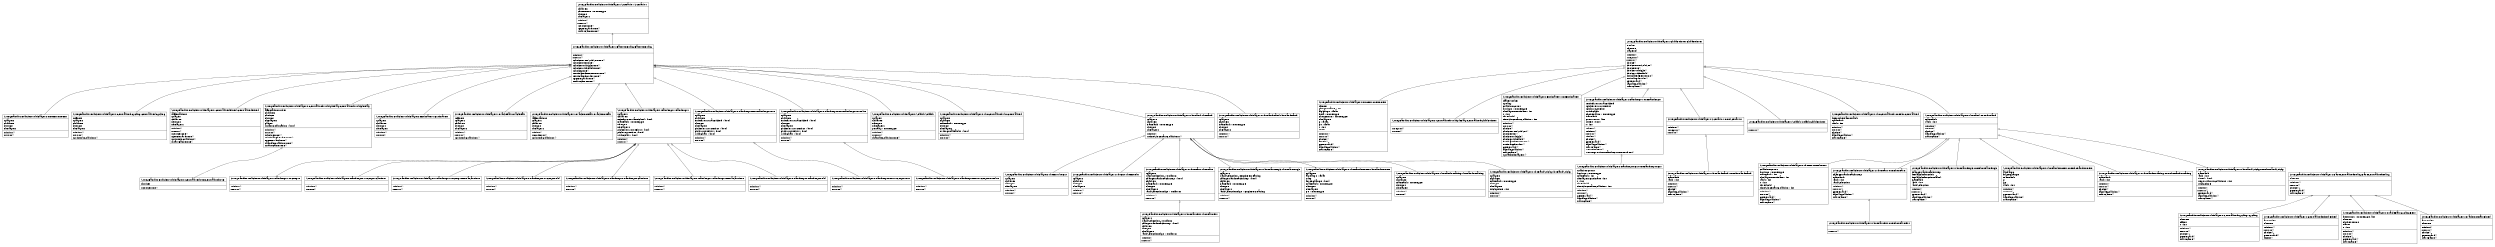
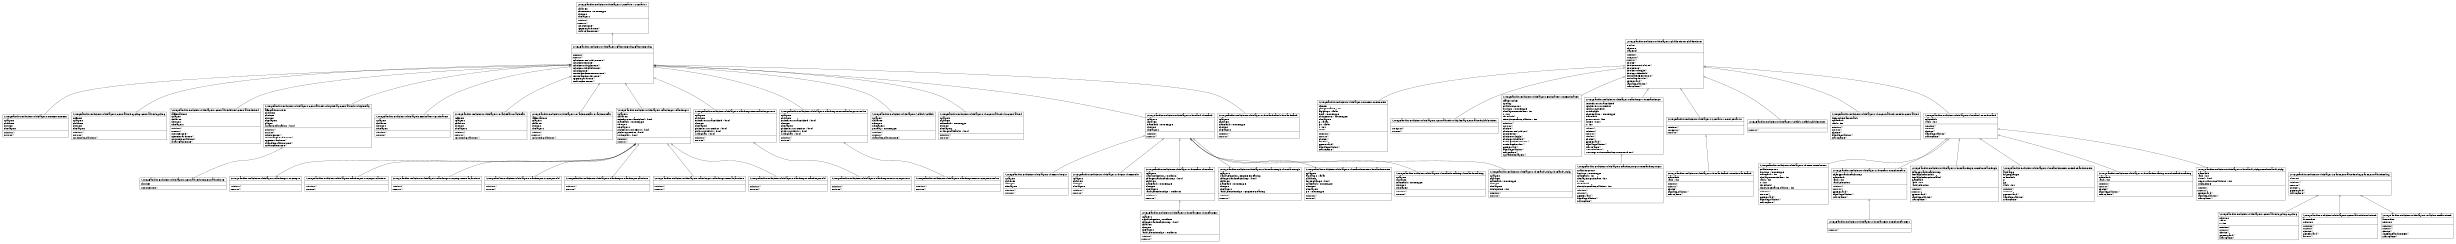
(539, 135) -> (537, 135)
(1164, 136) -> (1152, 136)
(1309, 178) -> (1311, 178)
(2379, 227) -> none
(2429, 235) -> (2396, 234)
